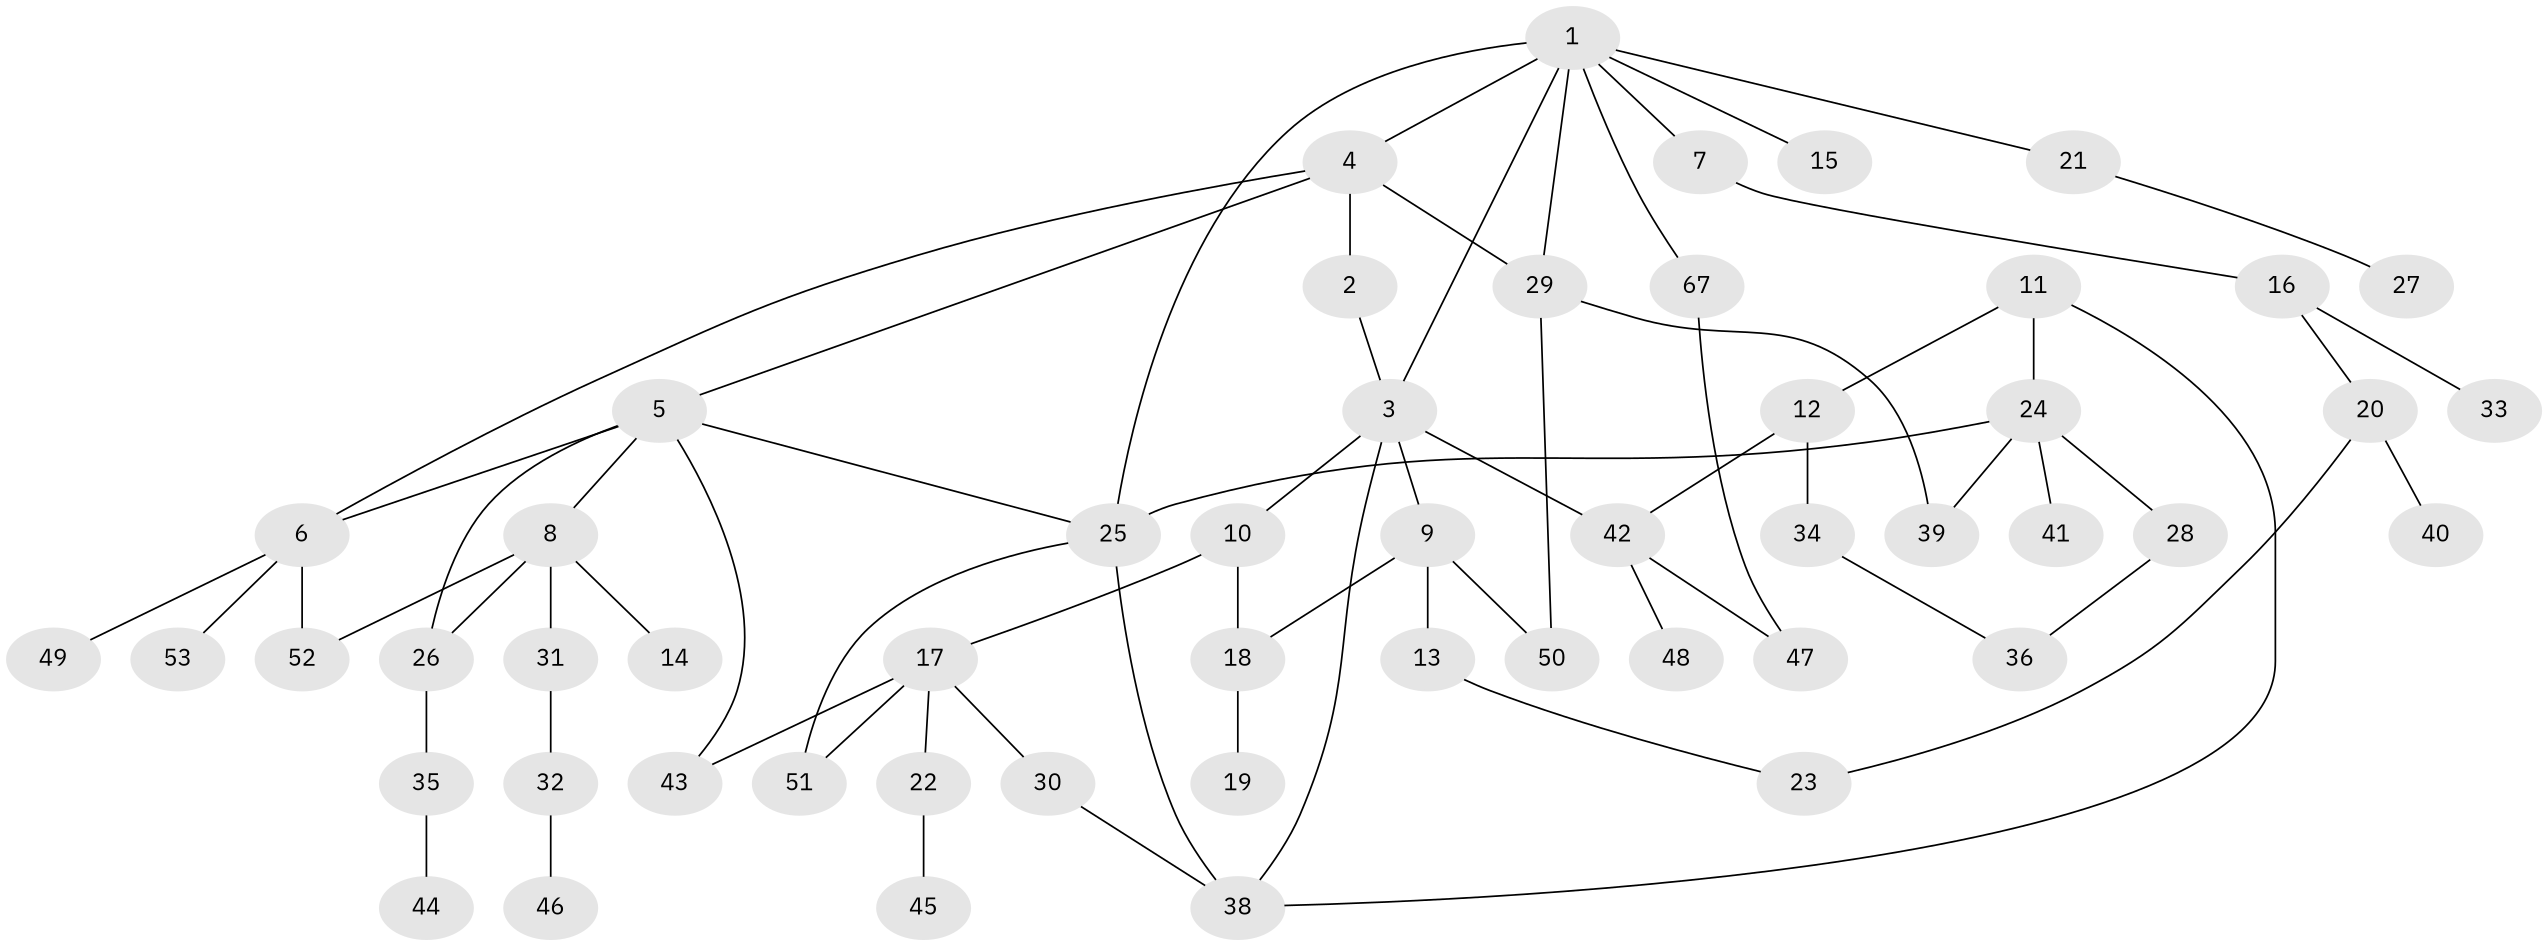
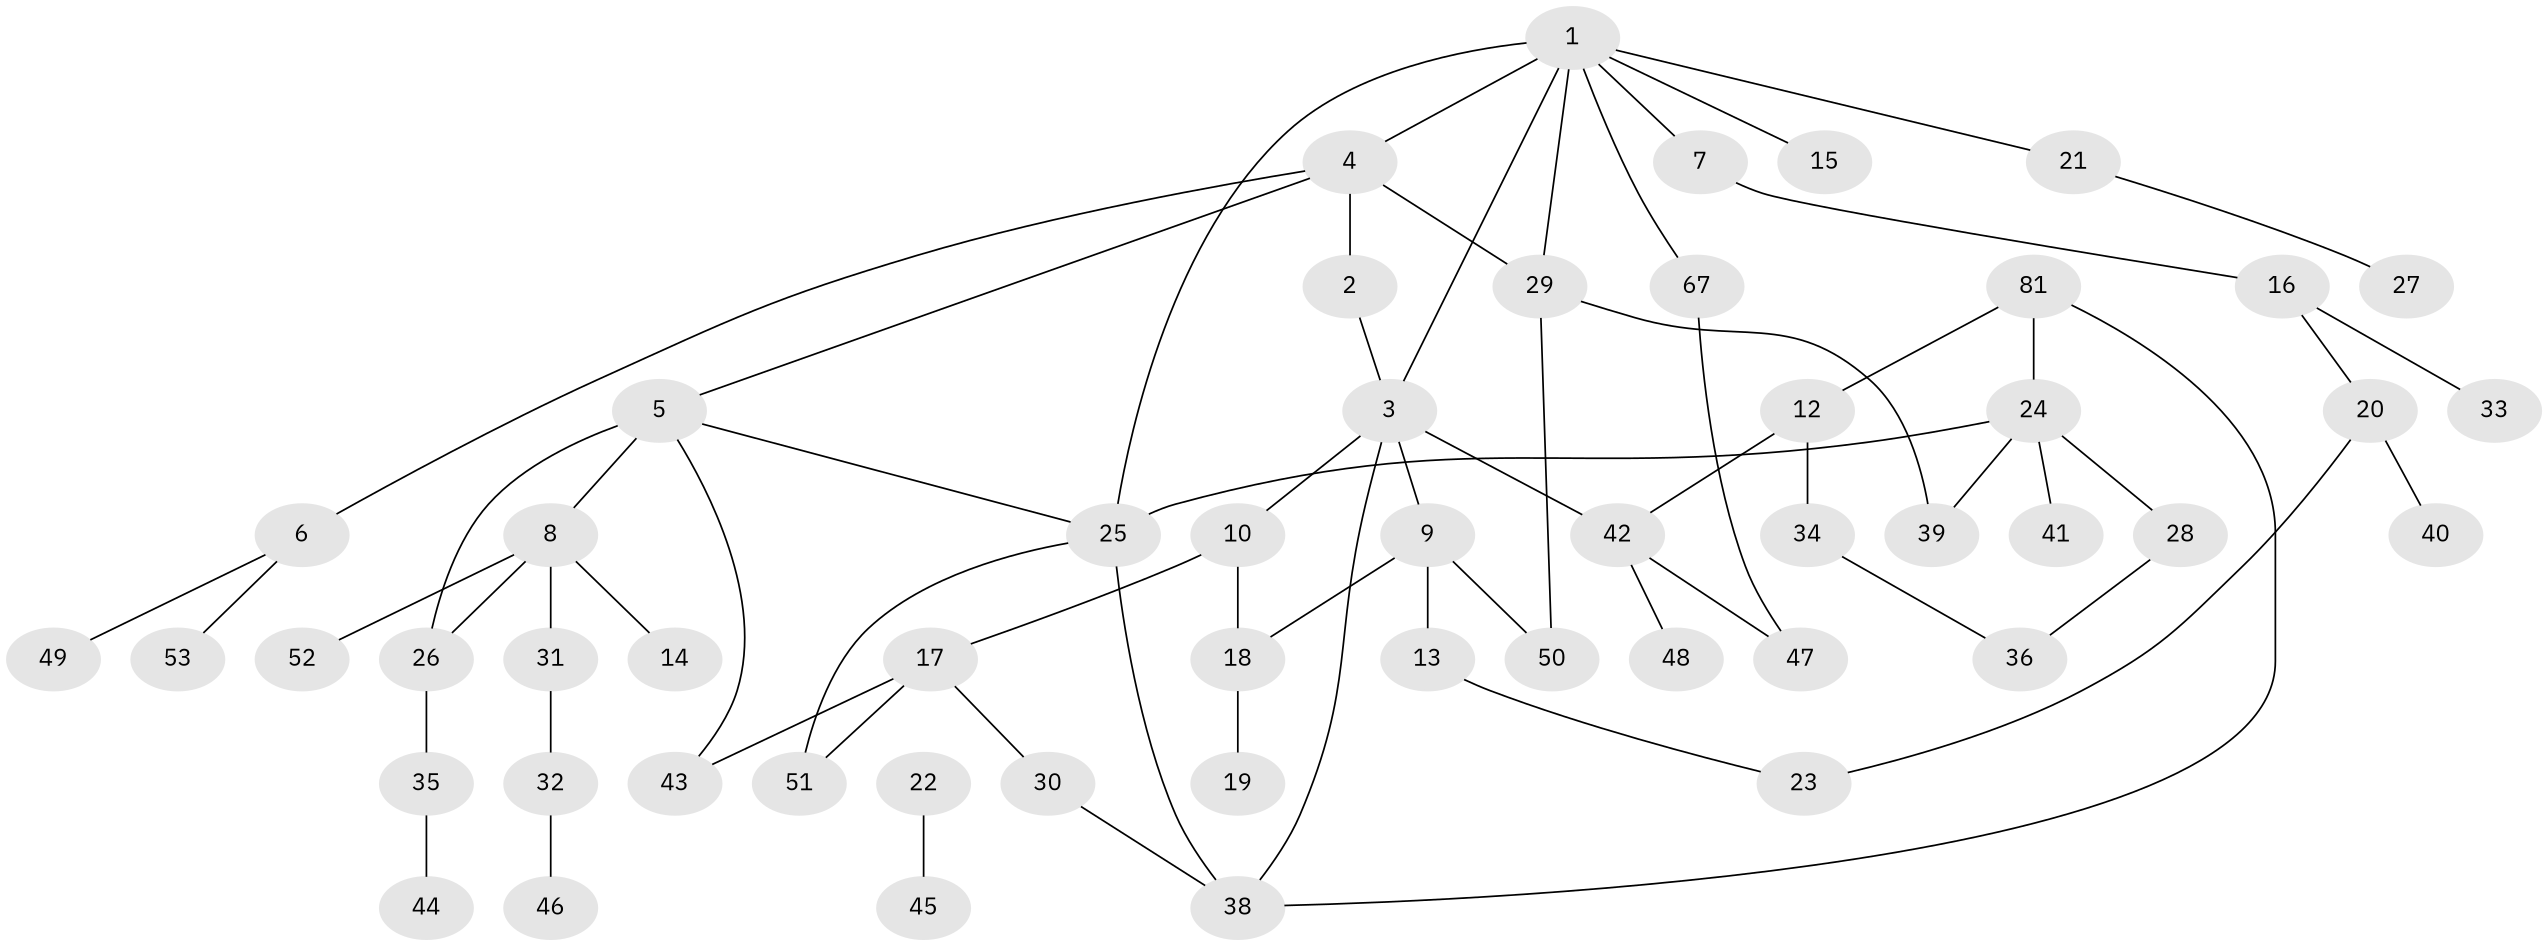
(2034, 287) -> (2034, 287)
(481, 473) -> none
(302, 598) -> none
(927, 722) -> none
